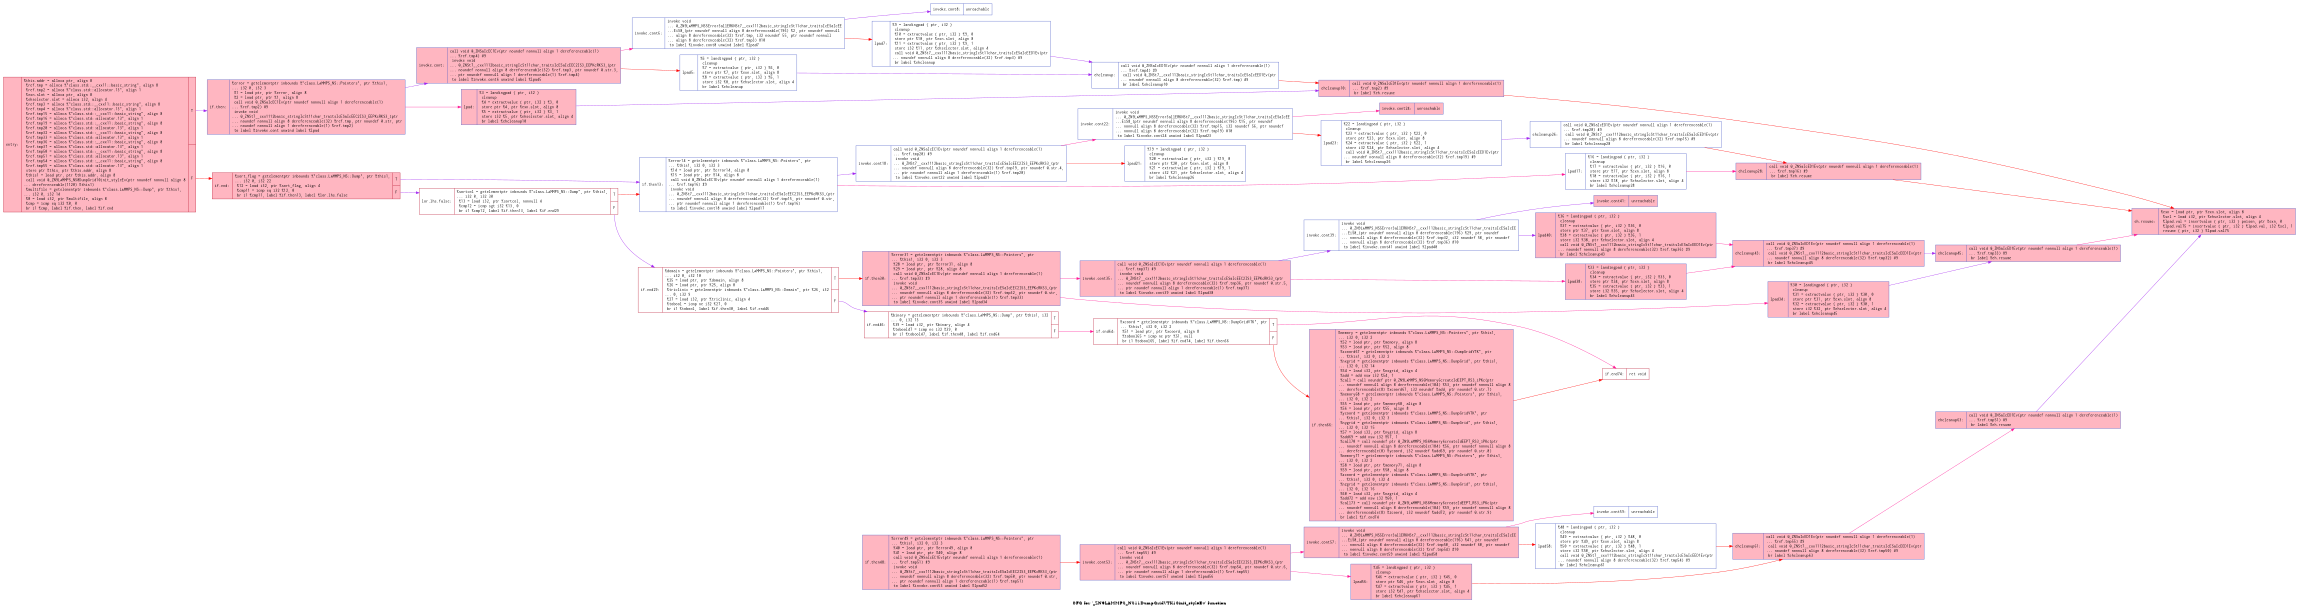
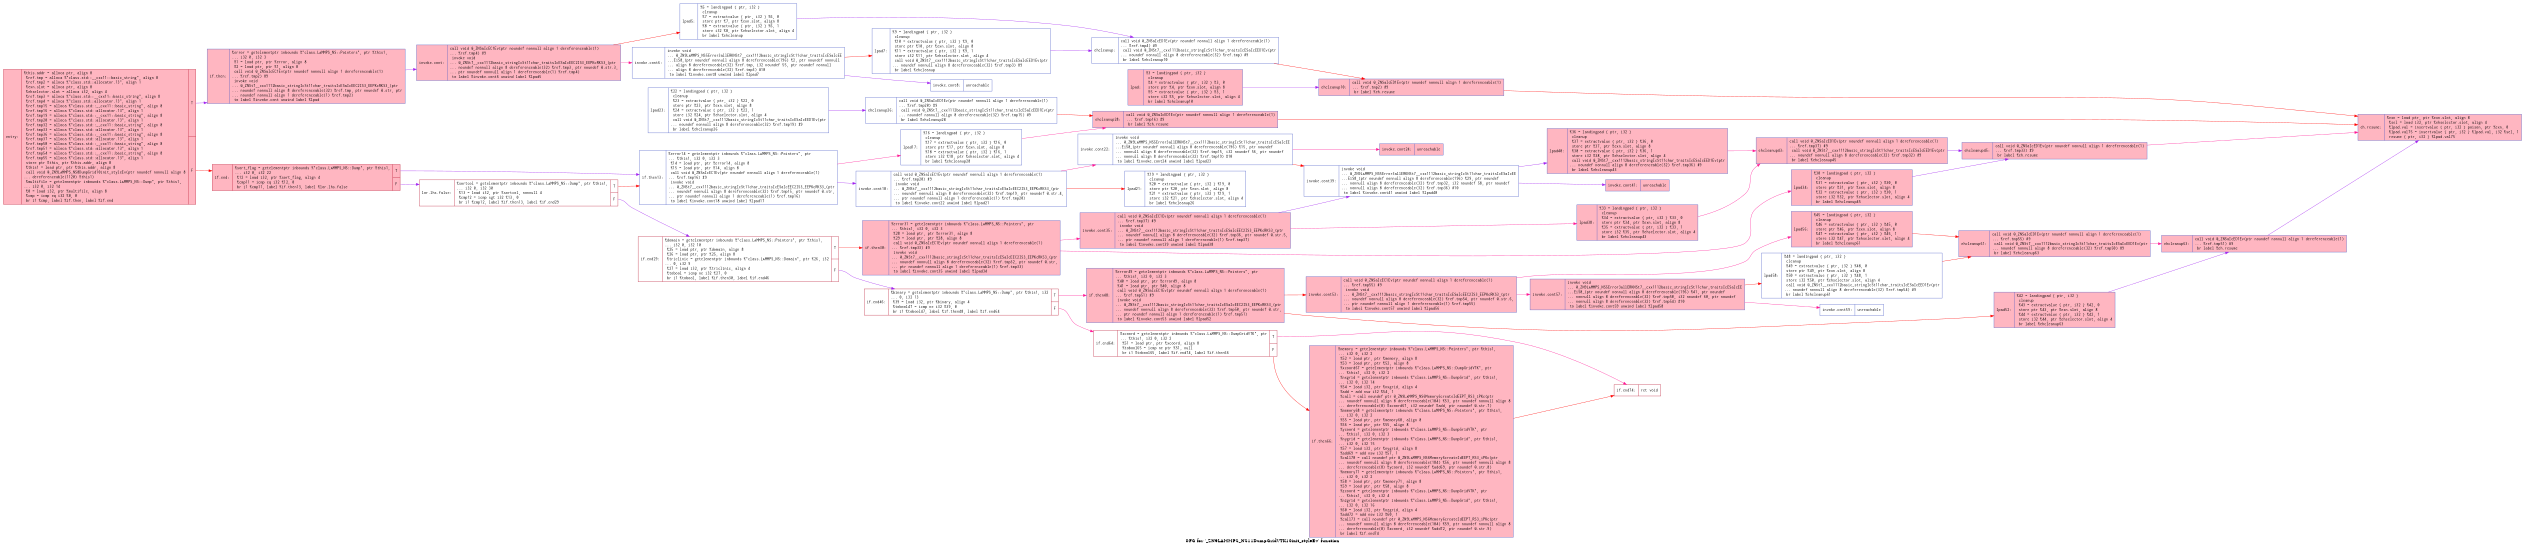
(432, 107) -> none
(1305, 134) -> (1297, 165)
none -> (1071, 295)
none -> (2055, 310)
